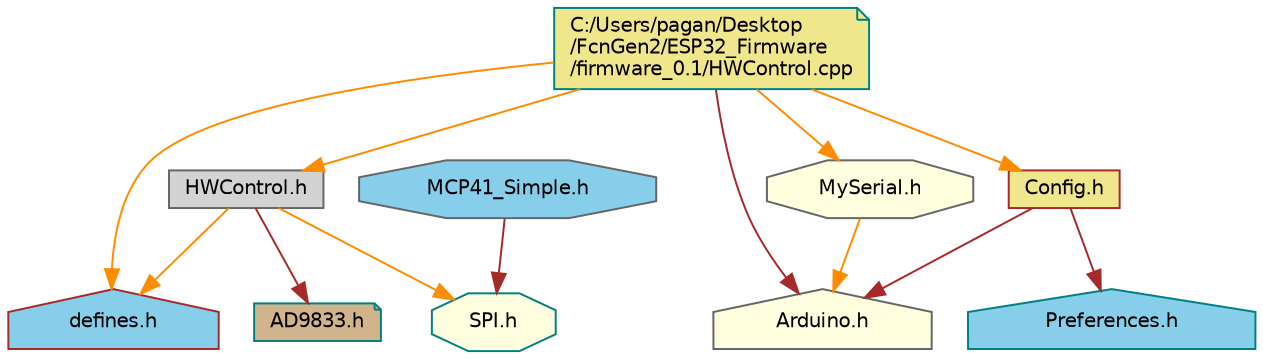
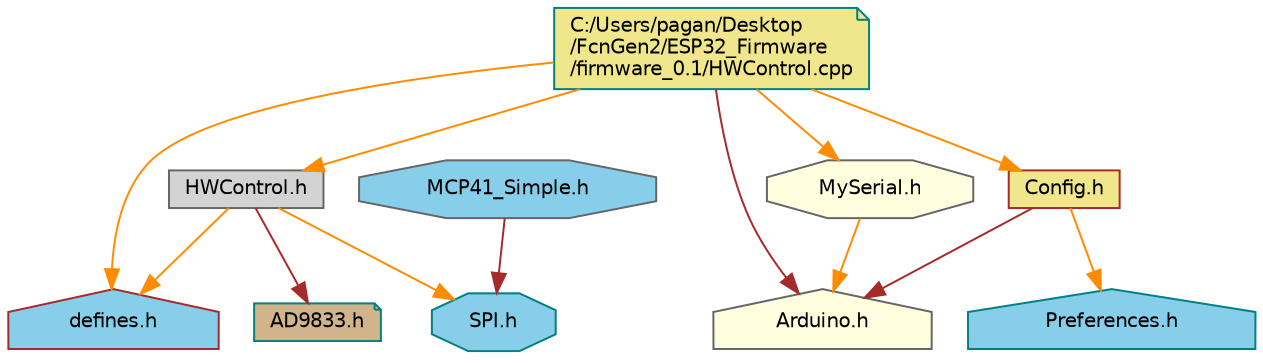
(1082, 240) -> (1082, 240)
(494, 322) -> (494, 322)
